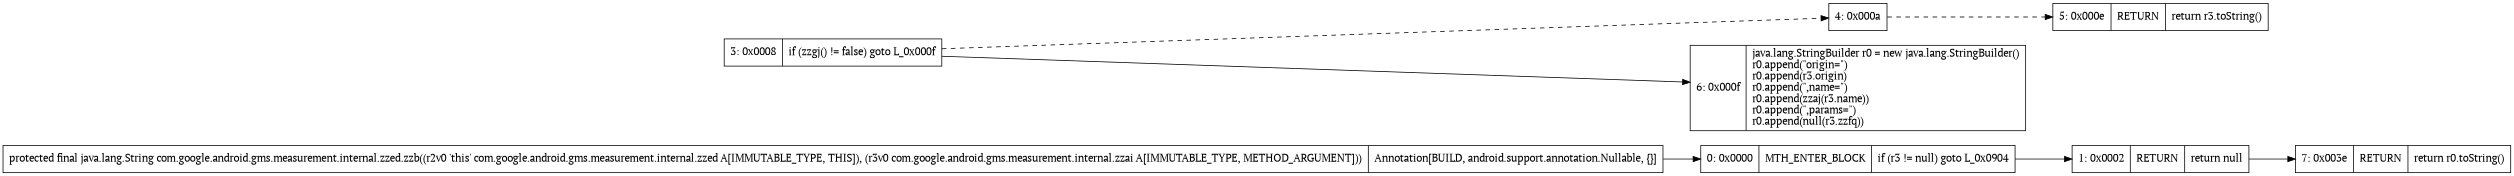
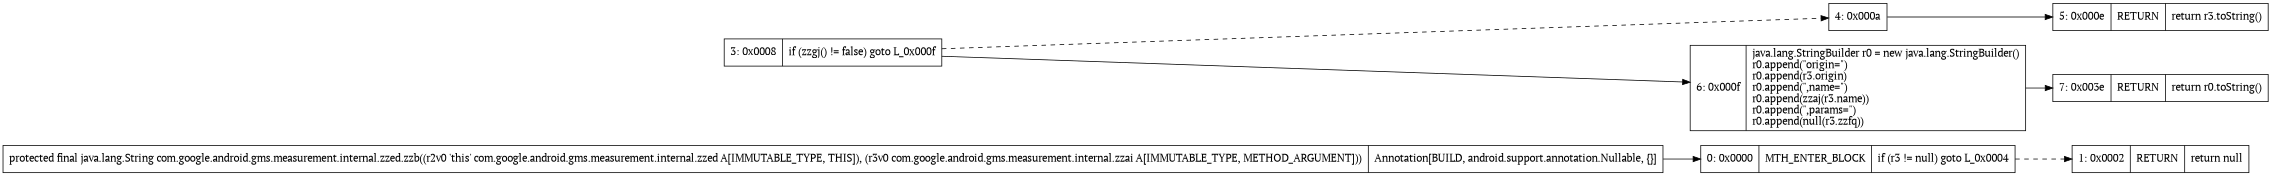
(1966, 17) -> (1966, 17)
(1943, 159) -> (1943, 159)
(2040, 159) -> (2040, 159)
(2268, 159) -> (2035, 88)
